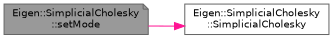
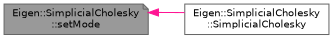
(161, 26) -> (172, 12)
